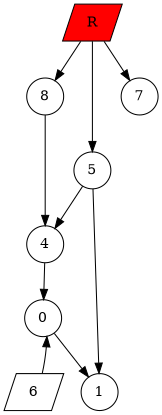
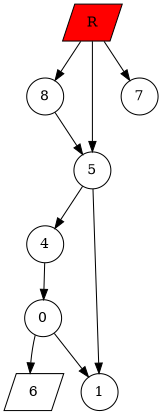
(45, 165) -> (66, 129)
(45, 360) -> (33, 349)
